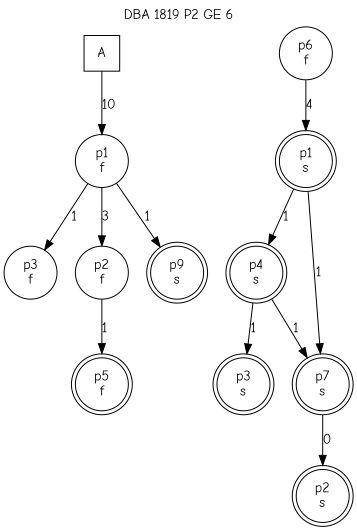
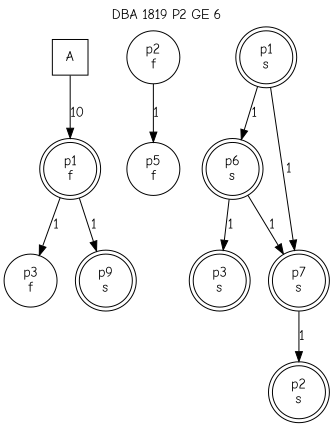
(306, 53) -> none
(102, 161) -> (70, 169)
(102, 212) -> none
(256, 273) -> (233, 169)
(102, 384) -> (153, 169)
(327, 440) -> (302, 336)
